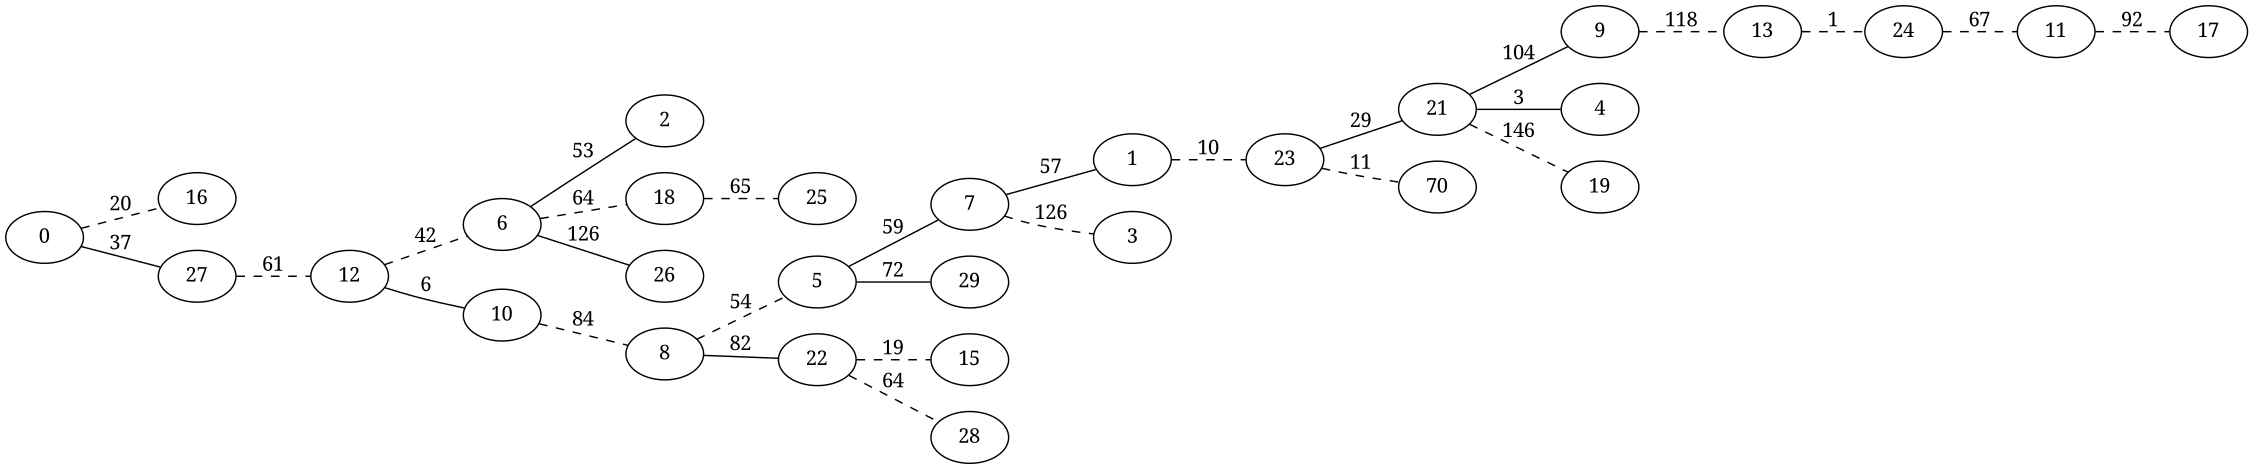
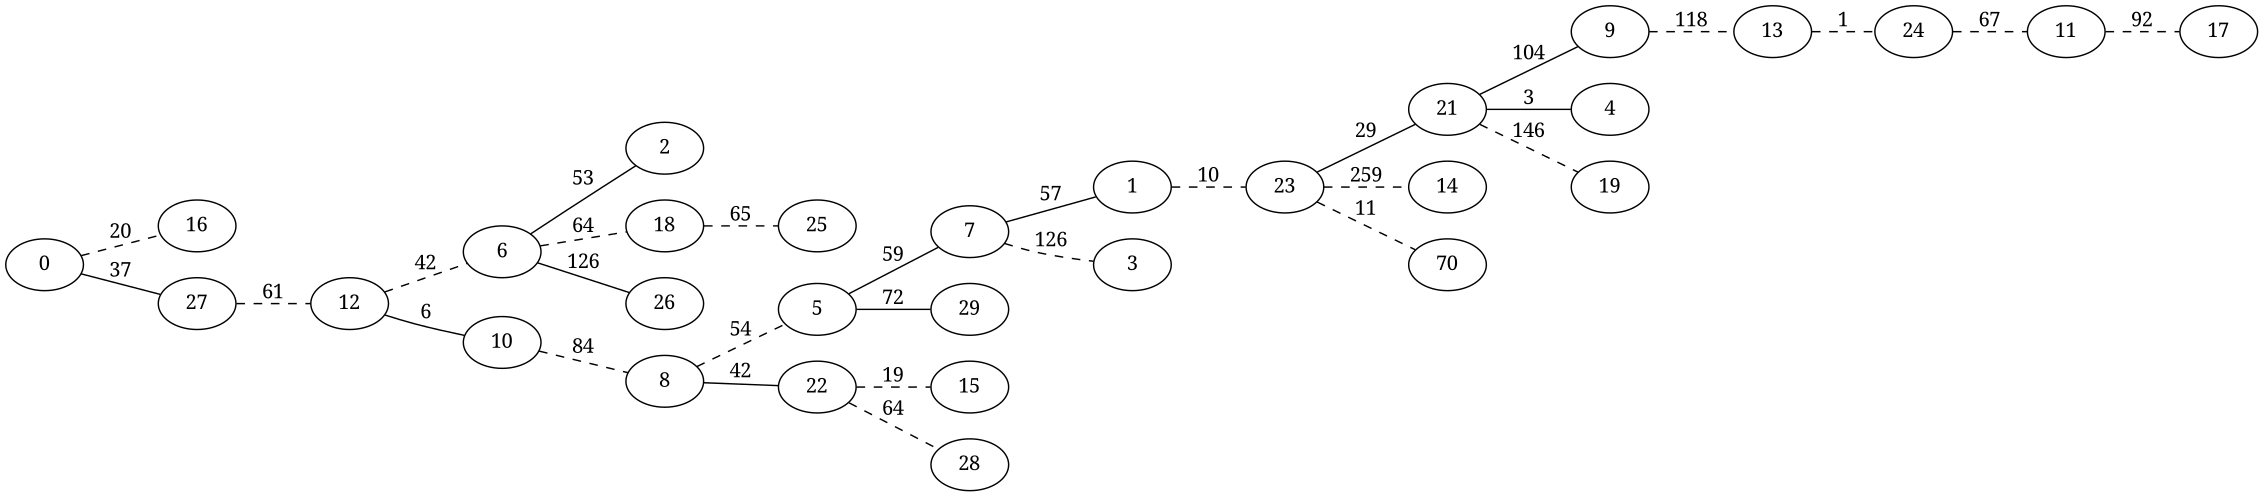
none -> (1448, 187)
(741, 345) -> (741, 372)
